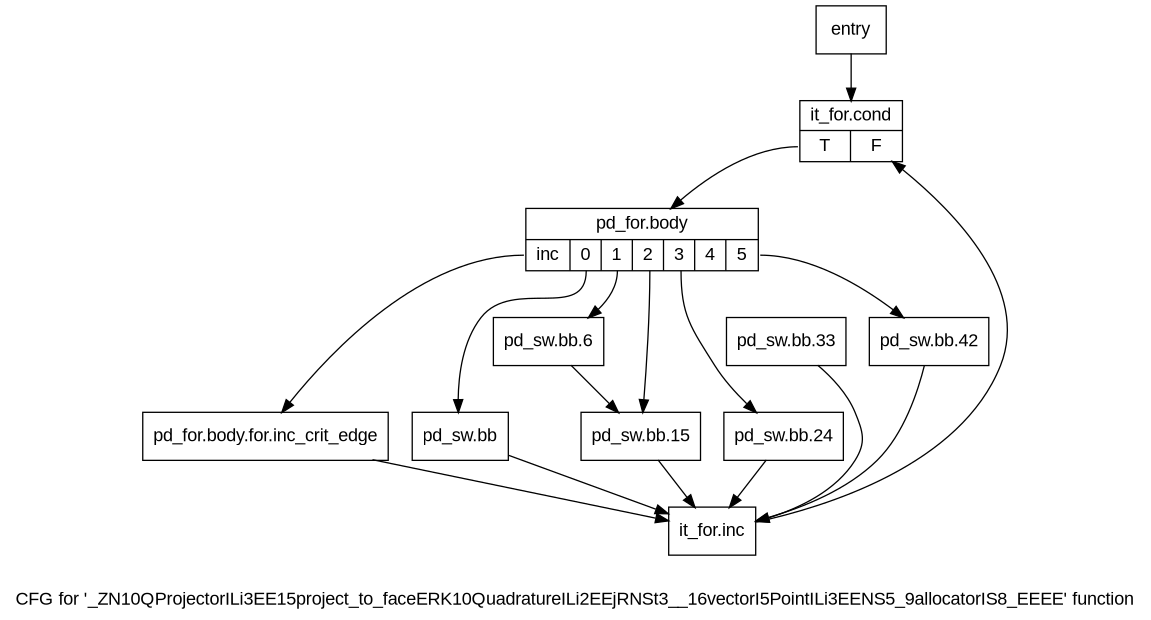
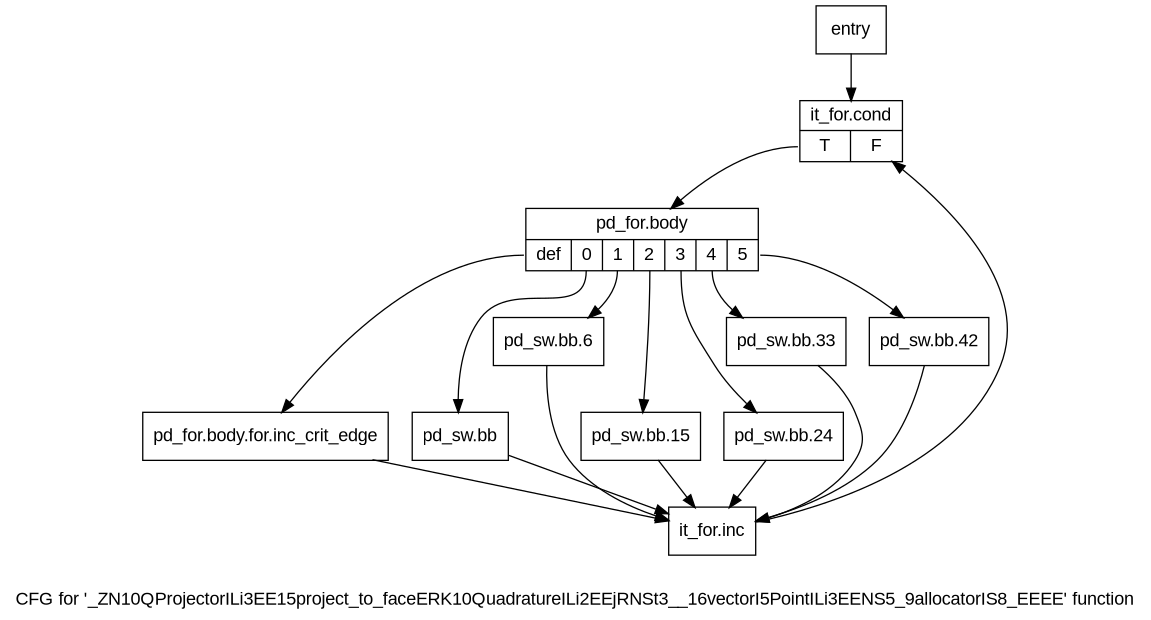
(548, 255) -> (549, 255)
none -> (718, 292)
(590, 384) -> (571, 462)
